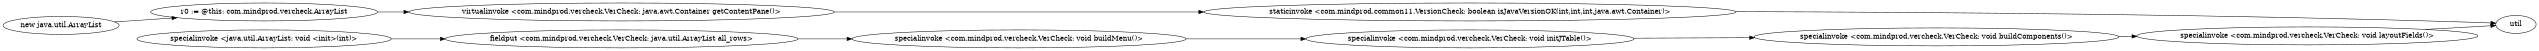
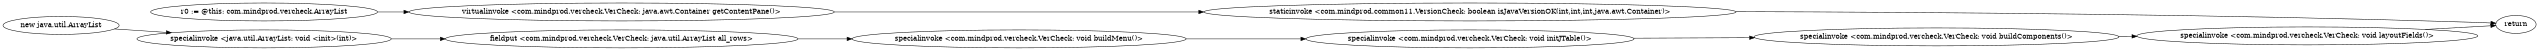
(143, 20) -> (140, 31)
(2516, 24) -> (2516, 24)
